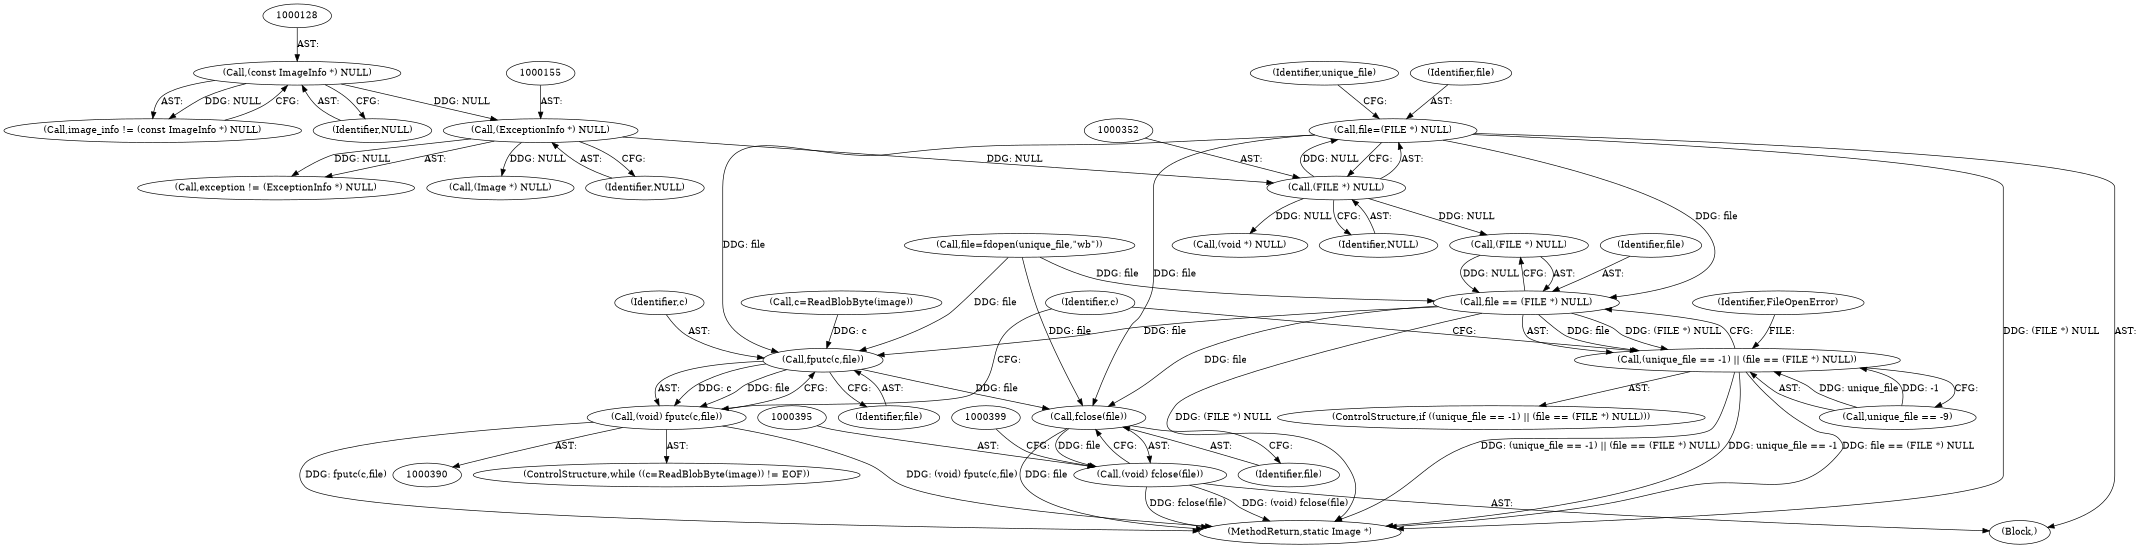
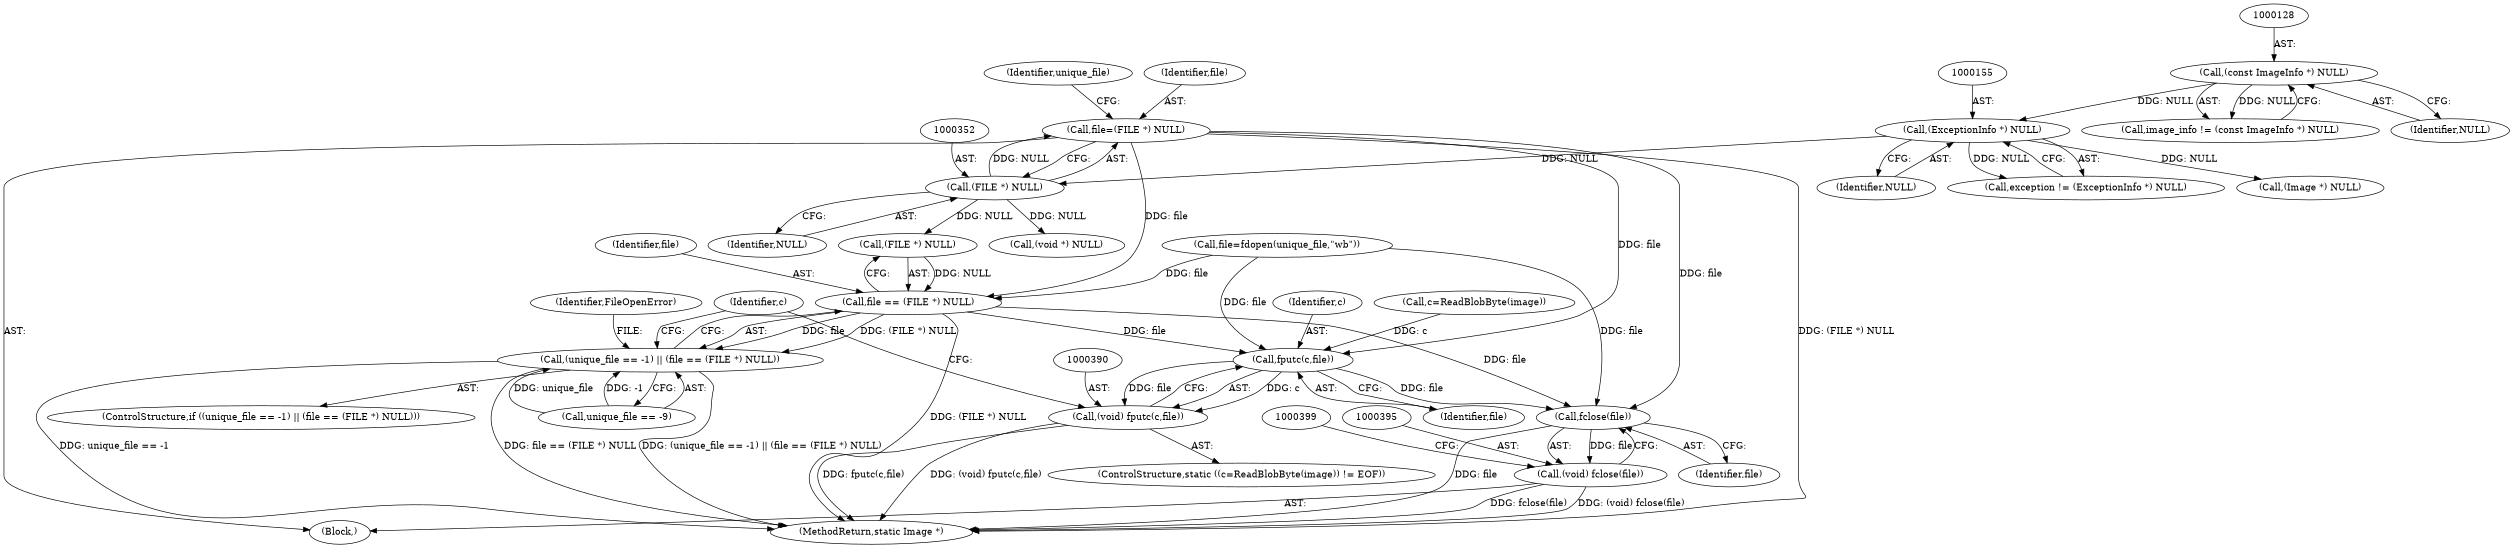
none -> (2036, 160)
(541, 446) -> (1086, 389)
(667, 475) -> (1242, 475)
